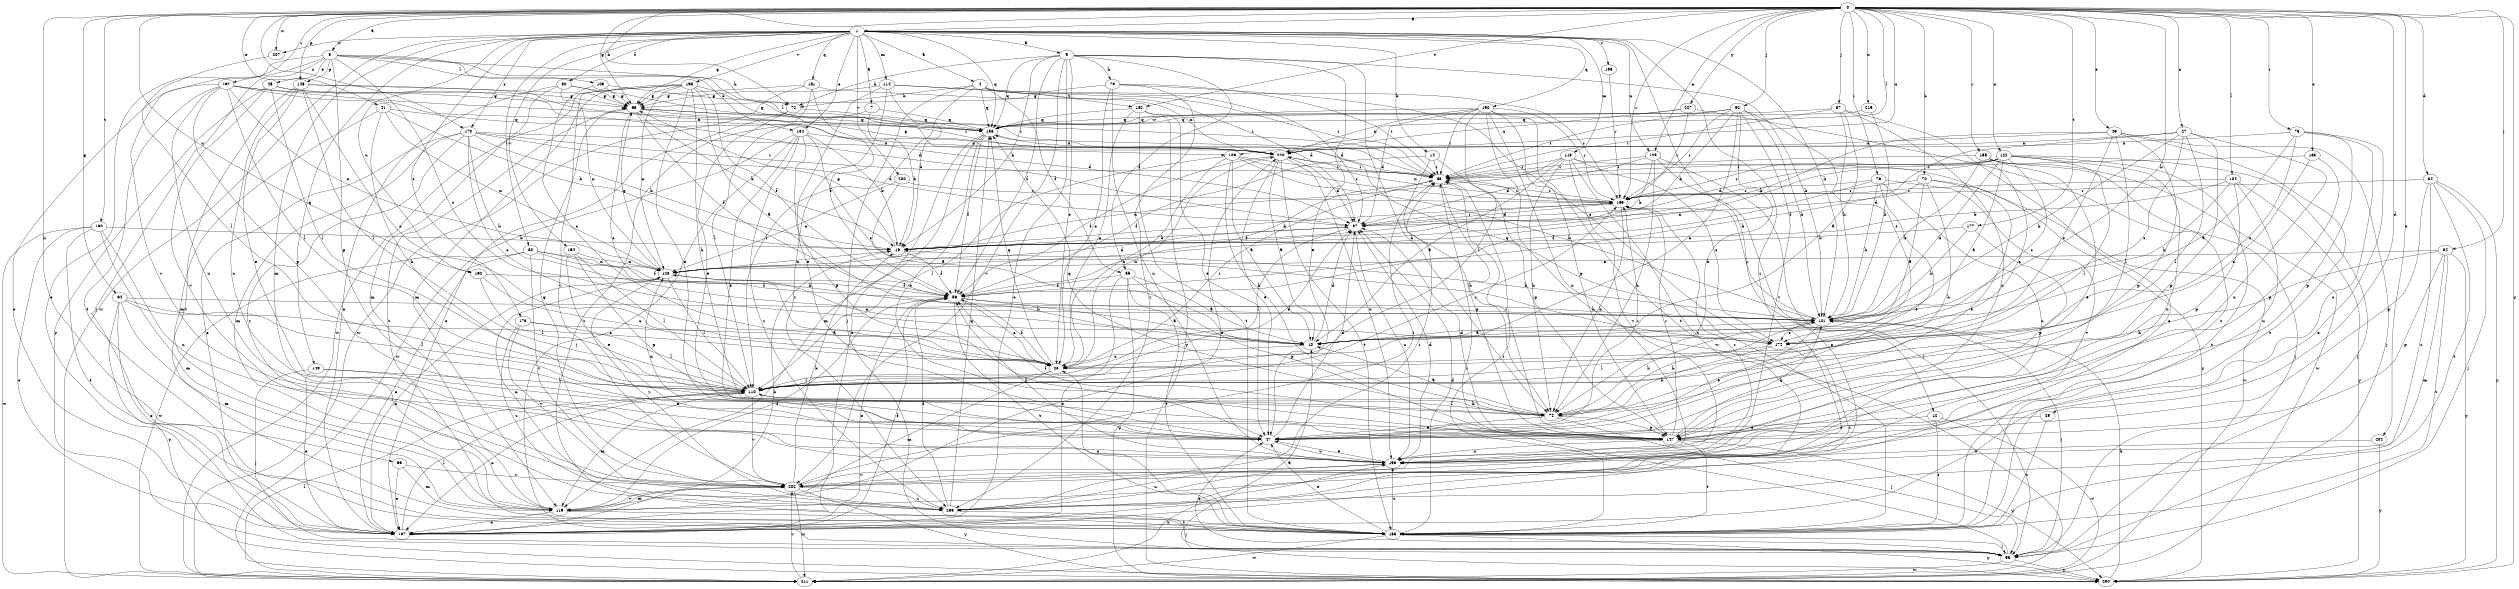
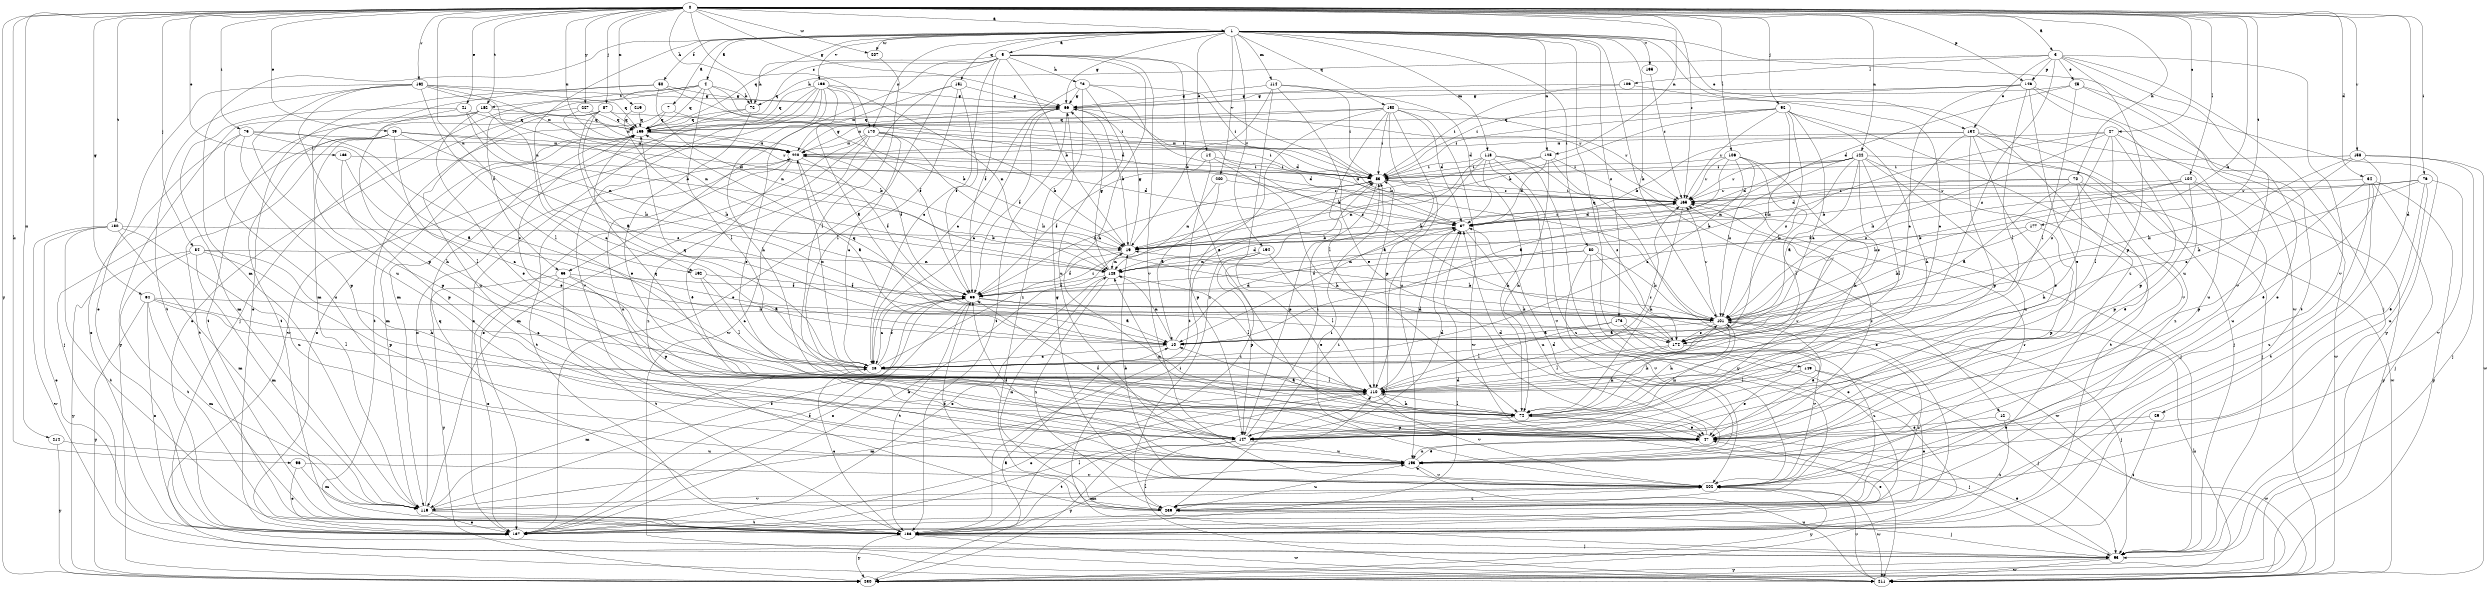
(718, 86) -> none
(1154, 120) -> (1506, 120)
(2379, 440) -> (56, 440)
